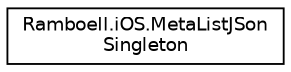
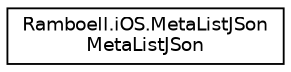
(146, 36) -> (146, 36)
